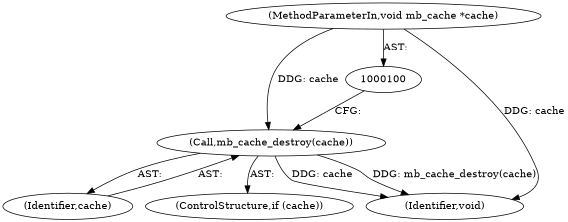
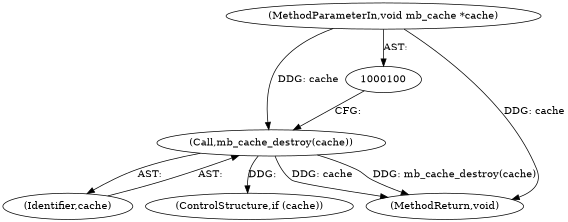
(264, 175) -> (264, 175)
(445, 206) -> (445, 206)
